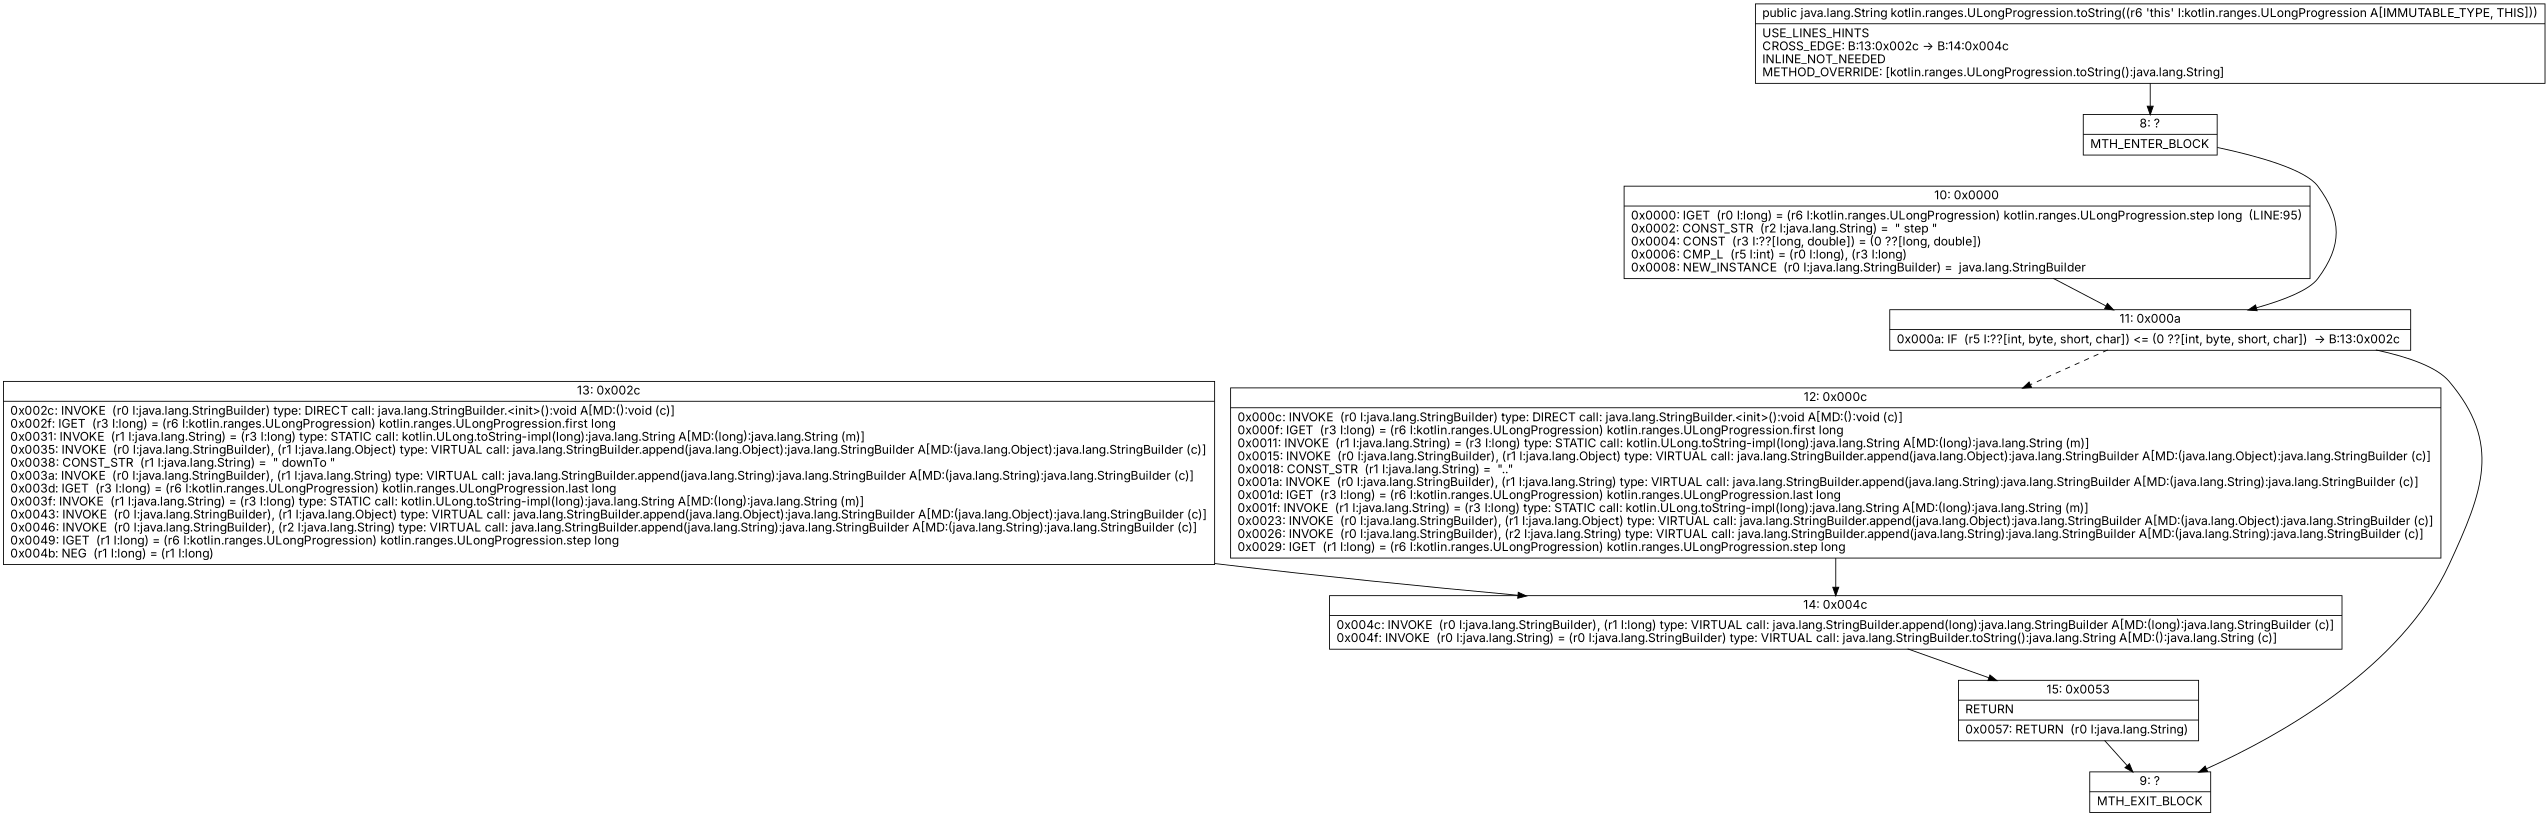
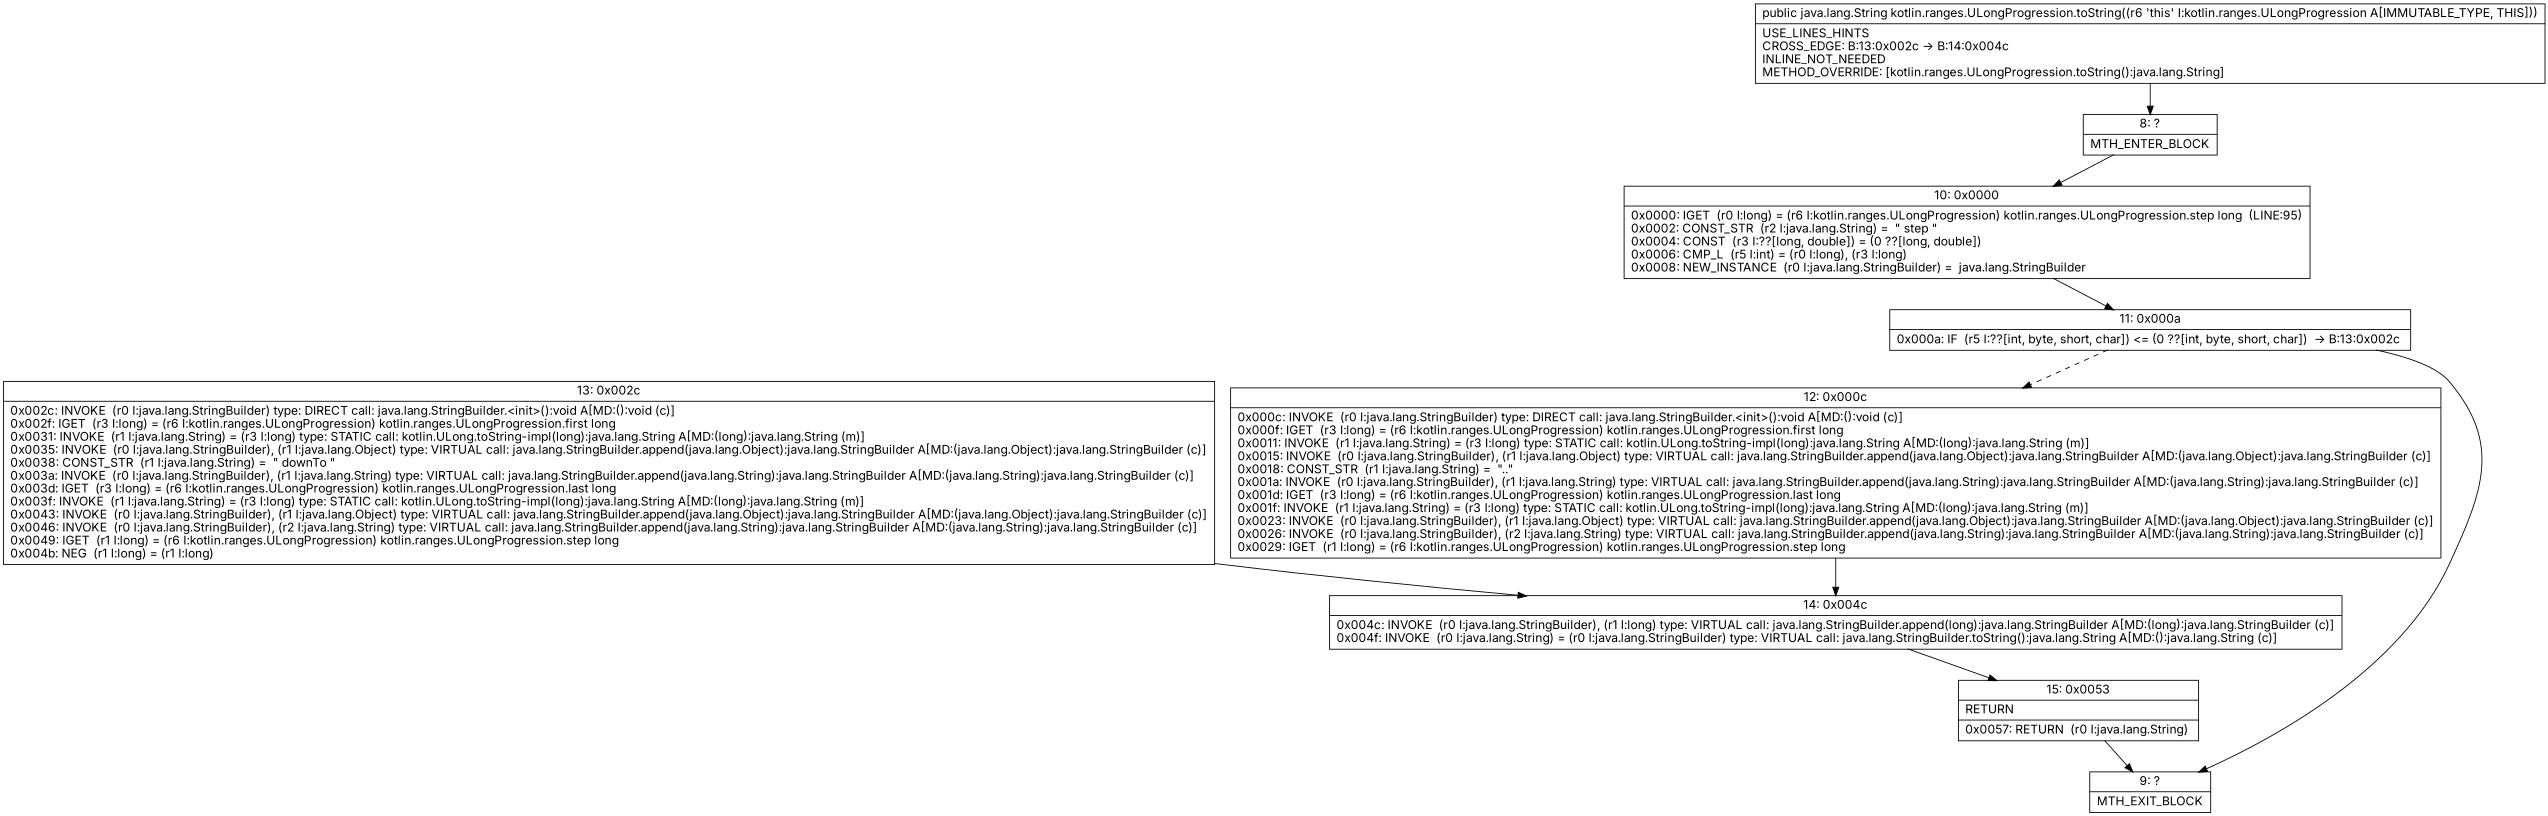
(2332, 213) -> (2087, 169)
